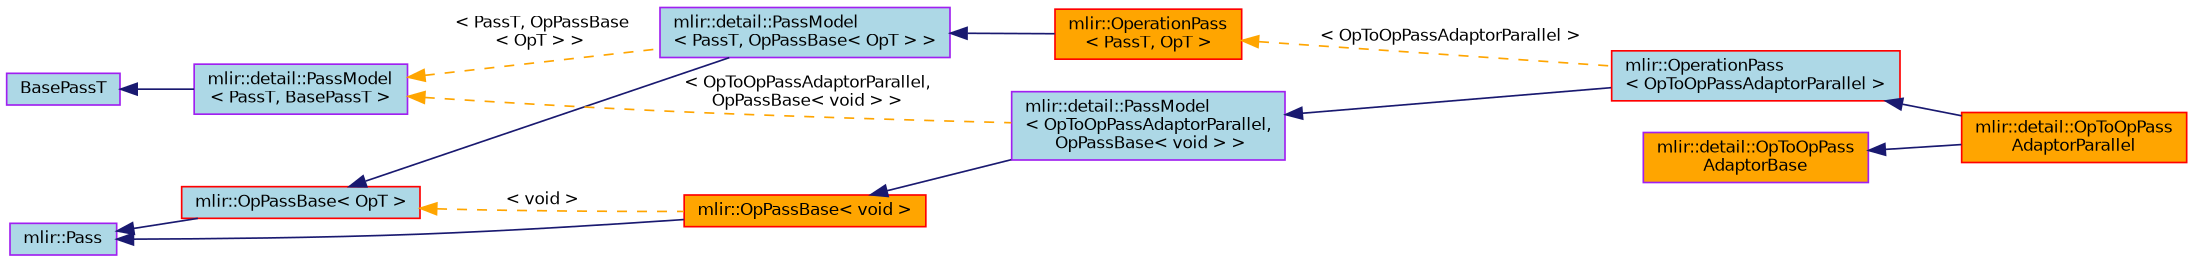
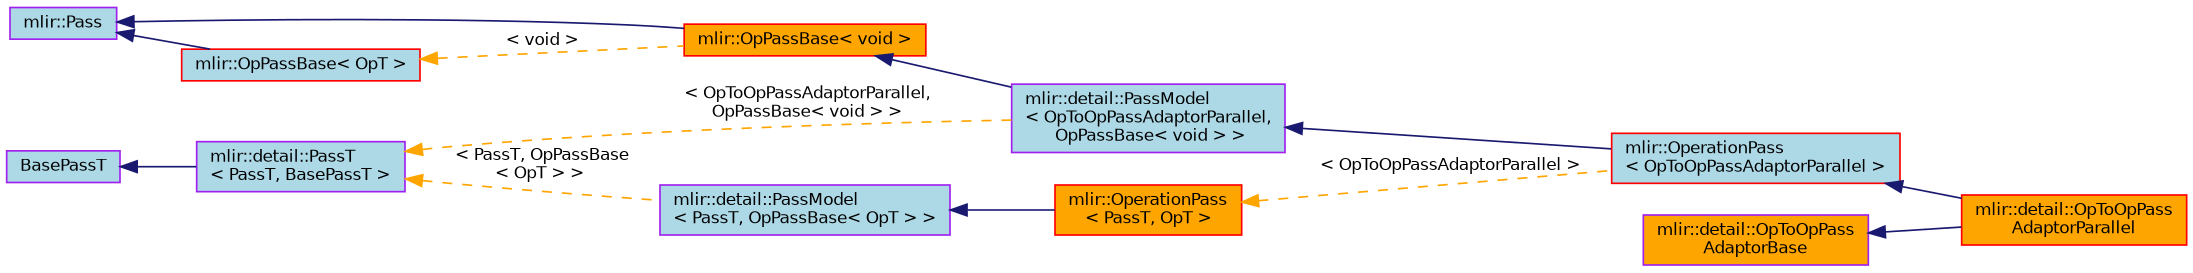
(301, 89) -> (301, 167)
(547, 119) -> none
